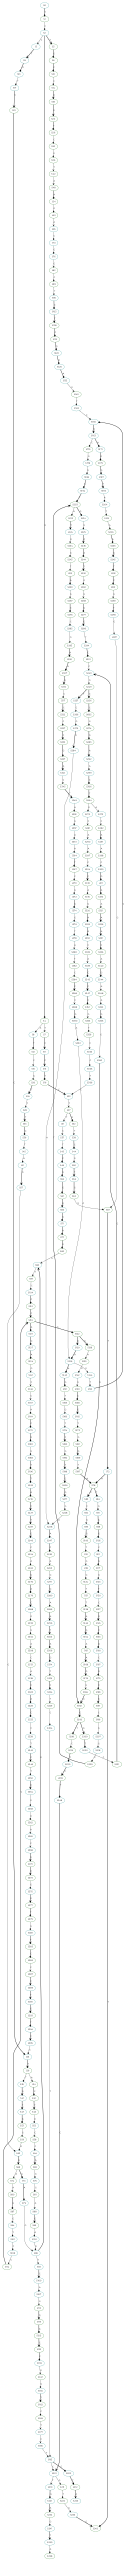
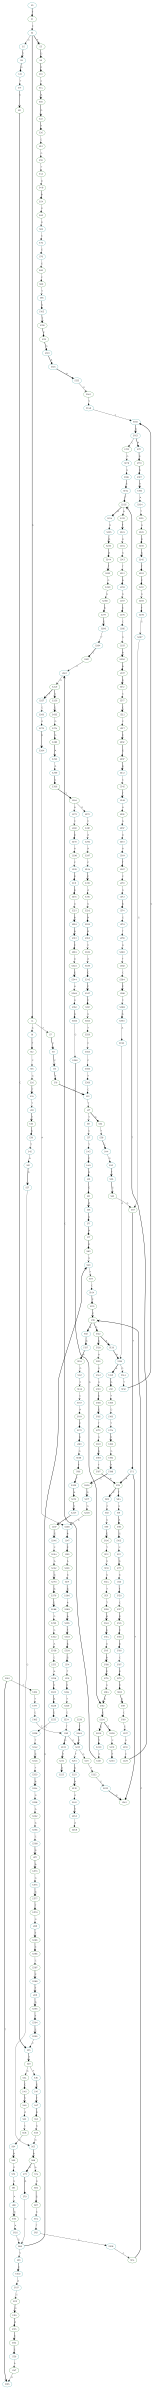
(64, 1770) -> none
(40, 2397) -> (5, 2030)
